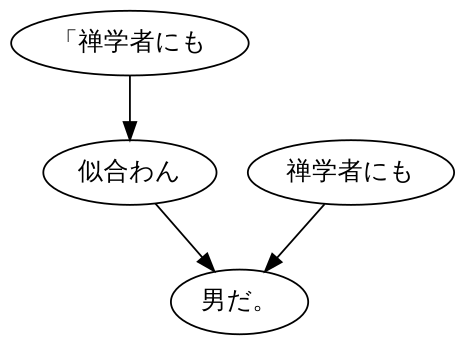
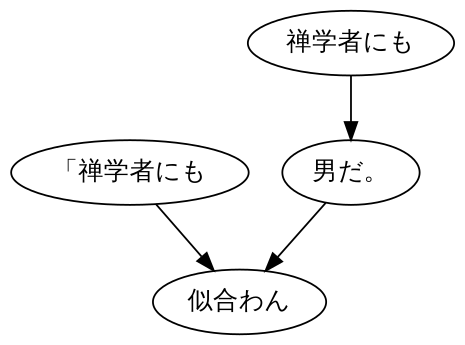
(179, 231) -> (302, 230)
